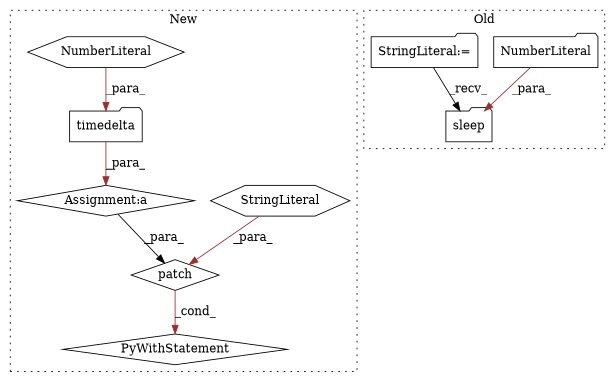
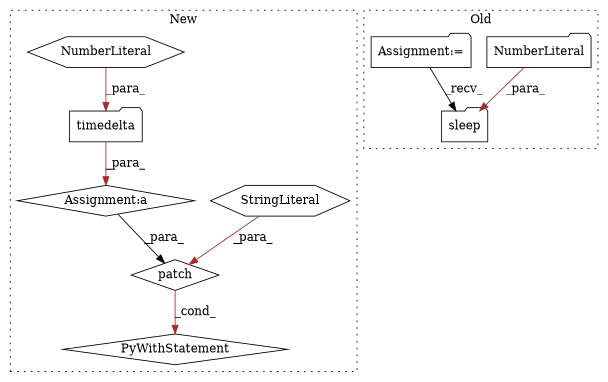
(425, 52) -> (421, 52)
